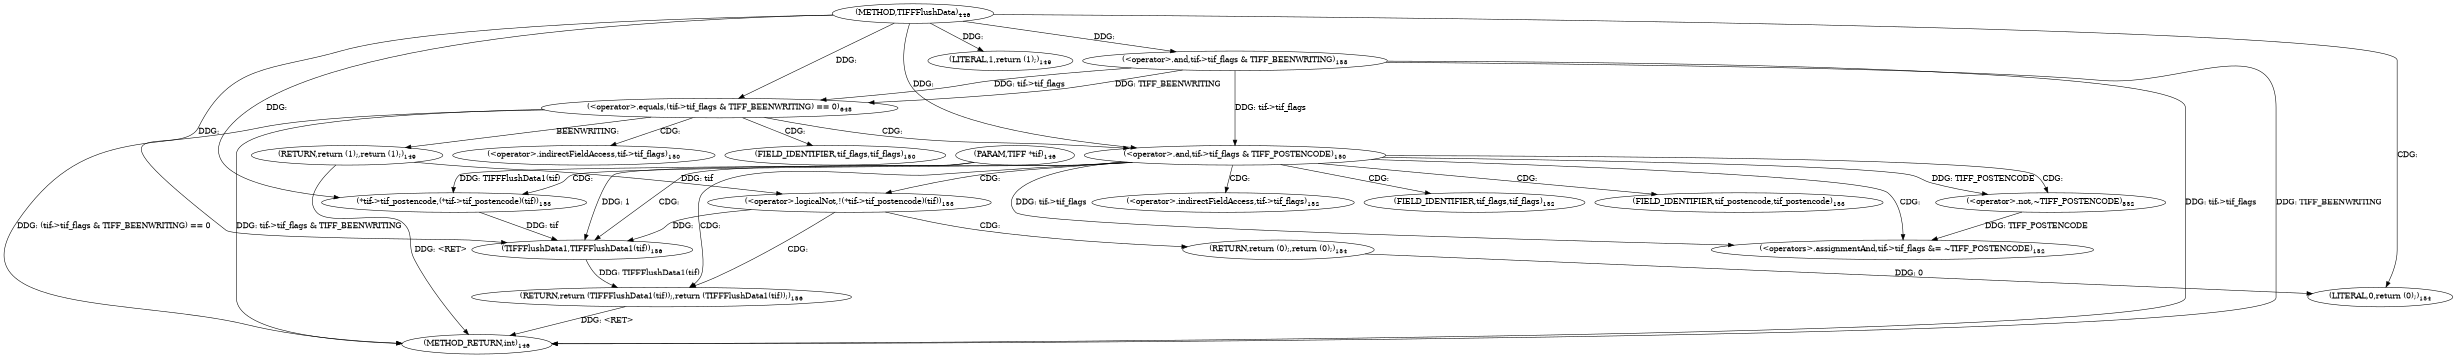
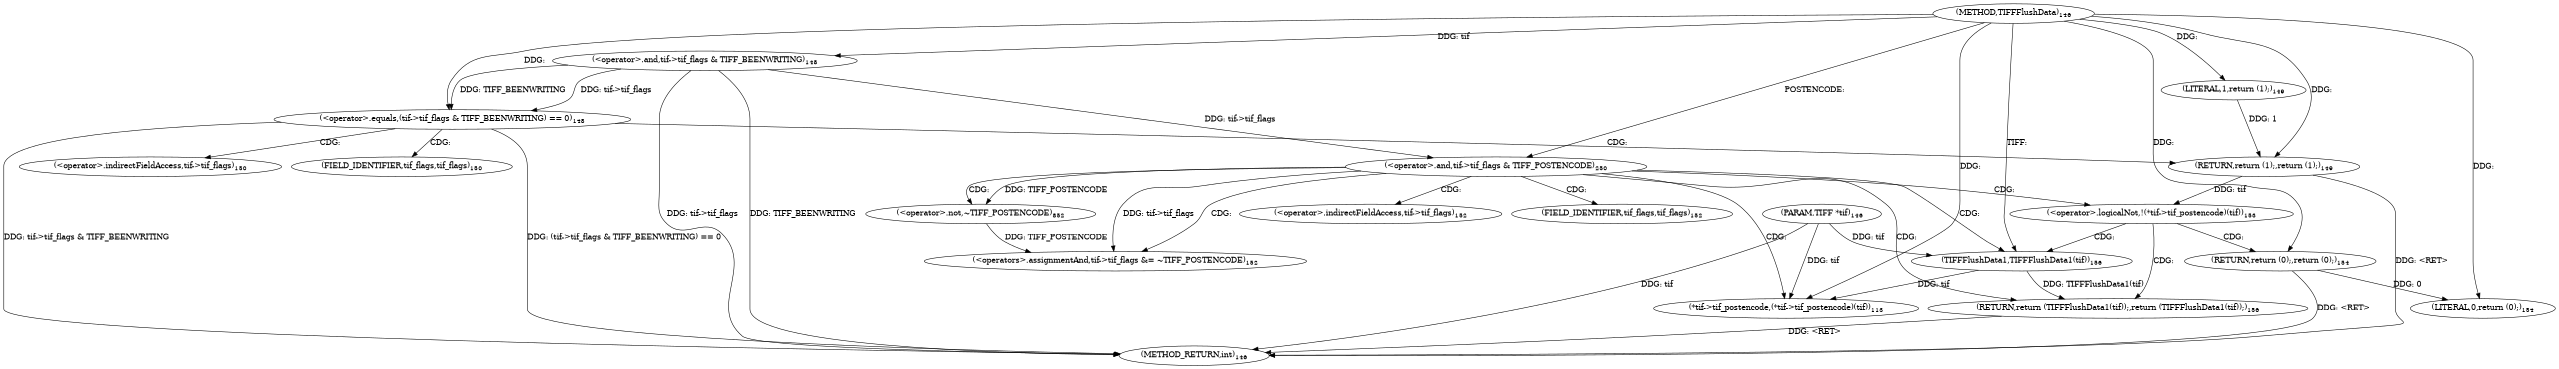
(965, 13) -> (2065, 13)
(1105, 37) -> (1453, 37)
none -> (2246, 42)
(1342, 60) -> (812, 60)
(925, 84) -> (1816, 90)
(846, 107) -> (579, 119)
none -> (2248, 126)
(210, 132) -> (2018, 143)
(589, 132) -> (1619, 143)
(943, 141) -> none
none -> (2153, 153)
(1340, 154) -> (1601, 166)
(2409, 155) -> (2485, 167)
(510, 179) -> (1823, 261)
(545, 202) -> (1877, 308)
(616, 203) -> (1868, 238)
(1739, 203) -> none
(516, 225) -> (1907, 284)
(684, 226) -> (2106, 238)
none -> (1538, 305)
none -> (1824, 352)
